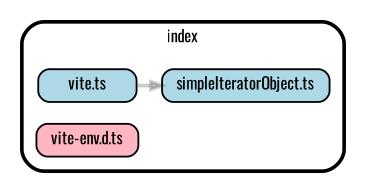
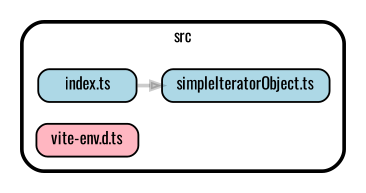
(183, 38) -> (183, 38)
(87, 86) -> (87, 86)
